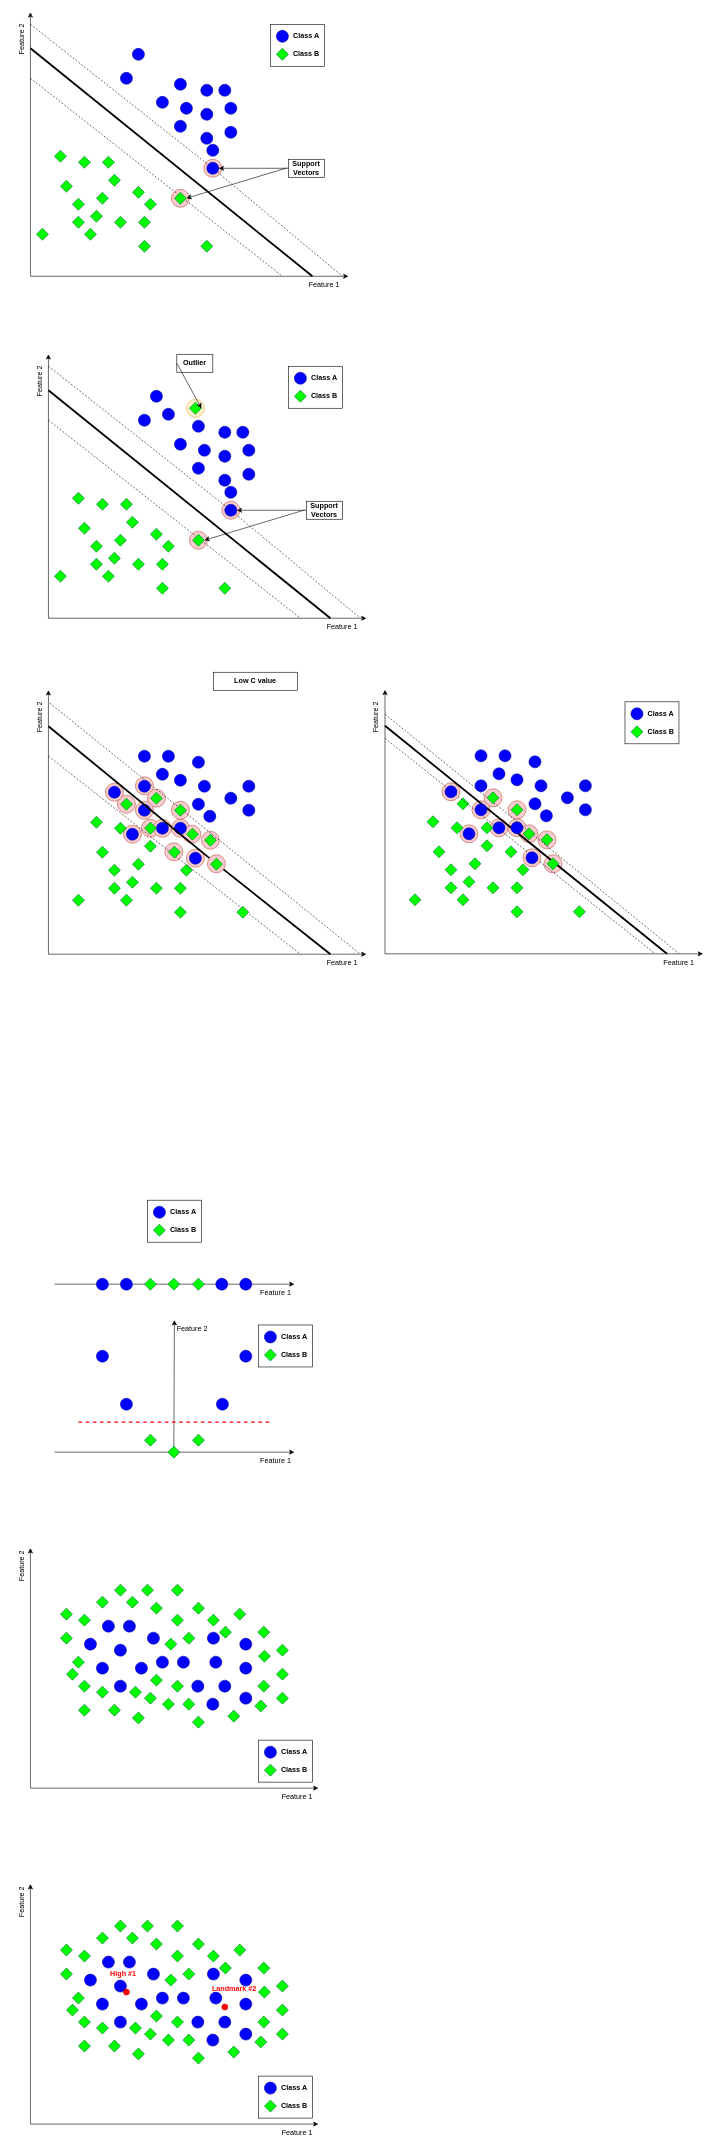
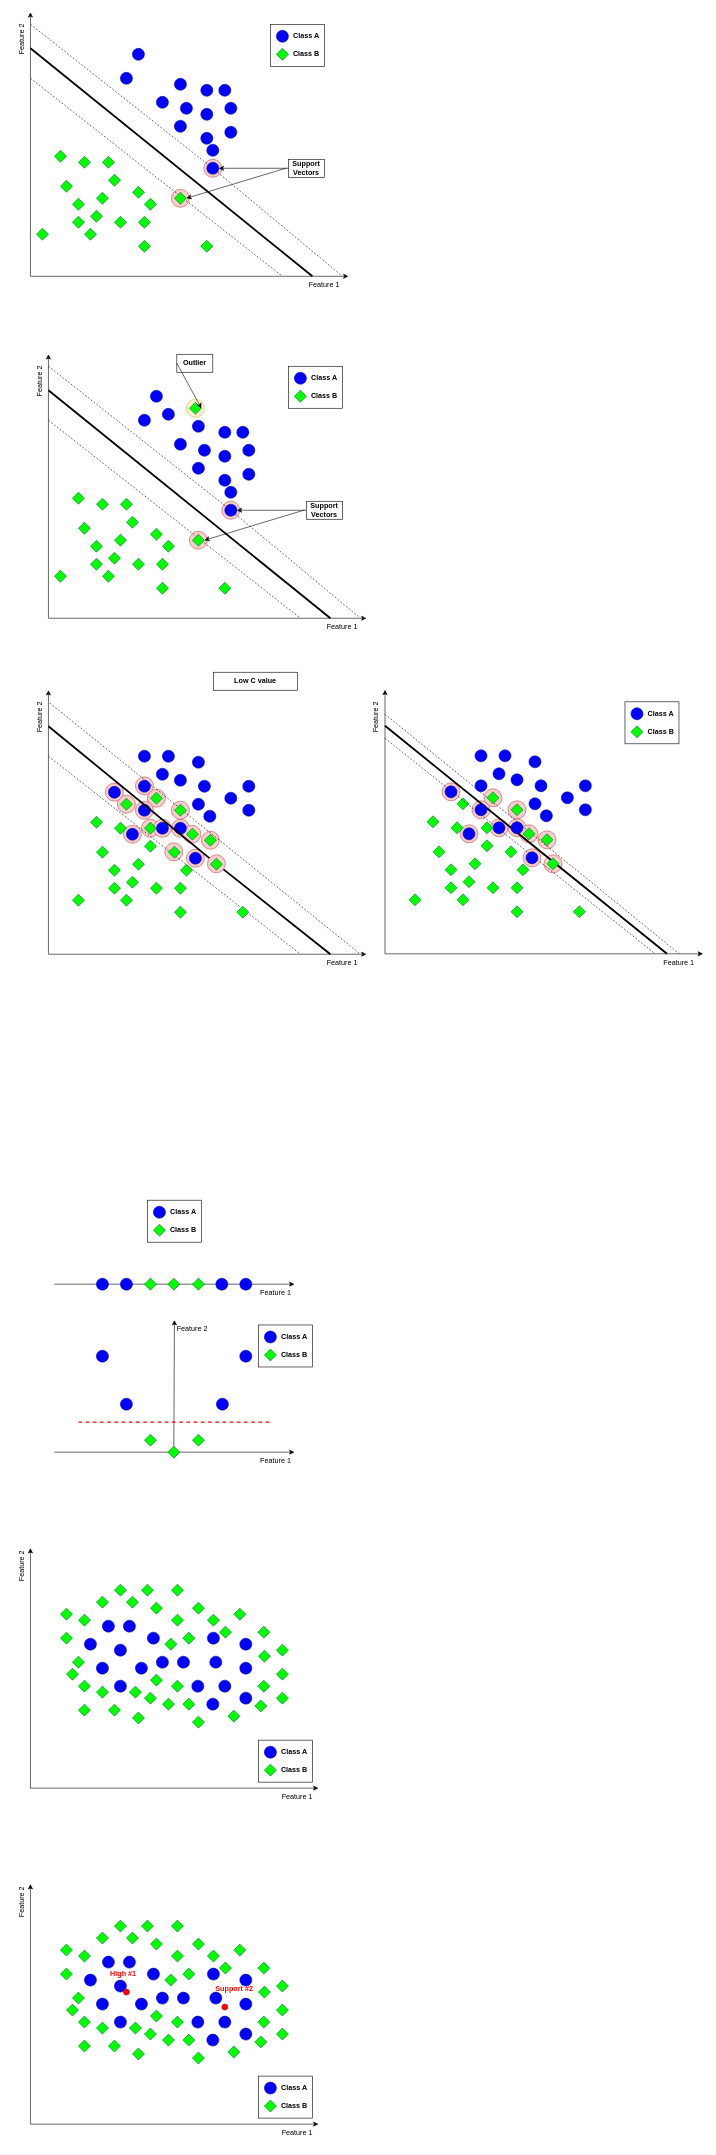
(234, 1989) -> (234, 1989)
